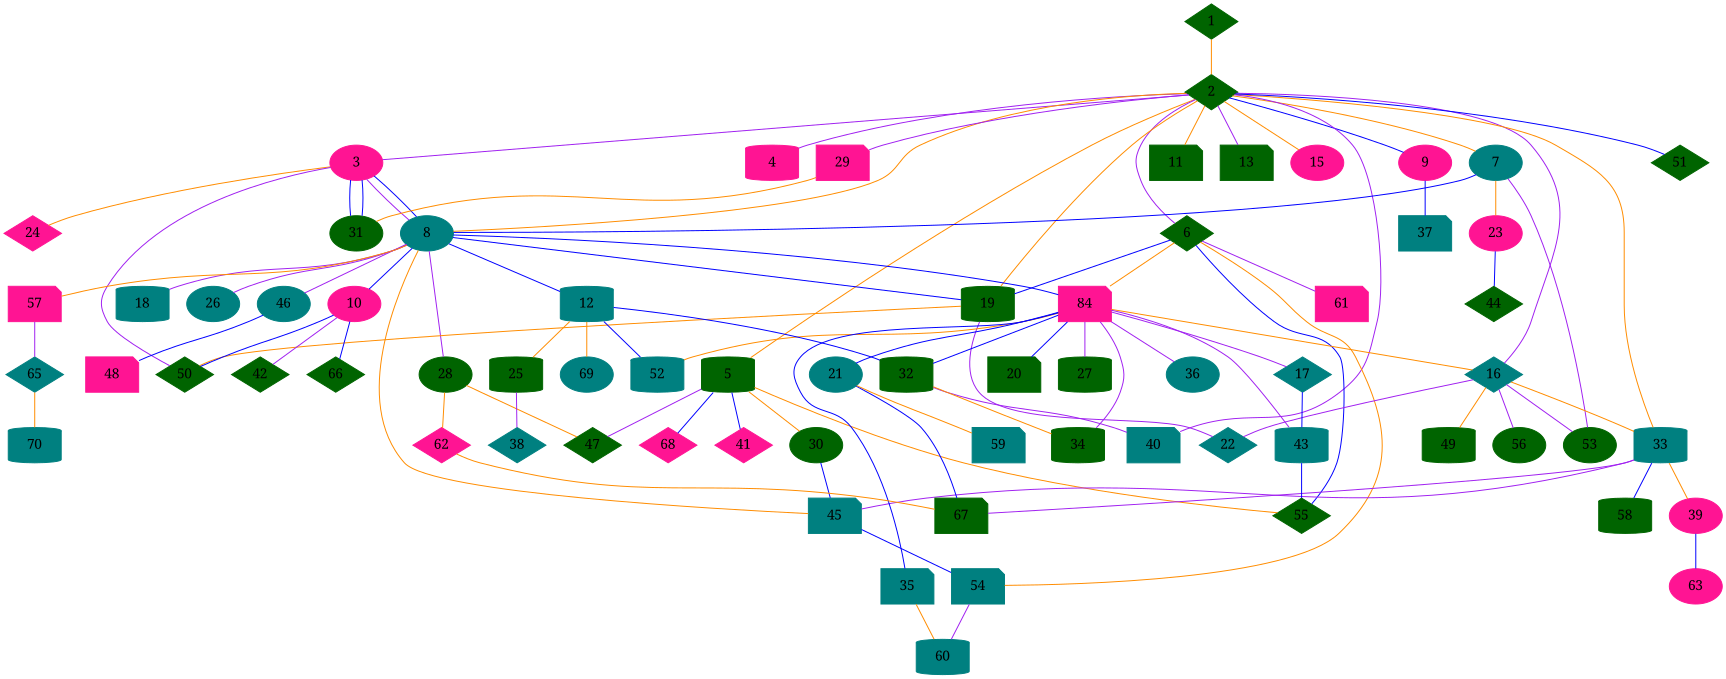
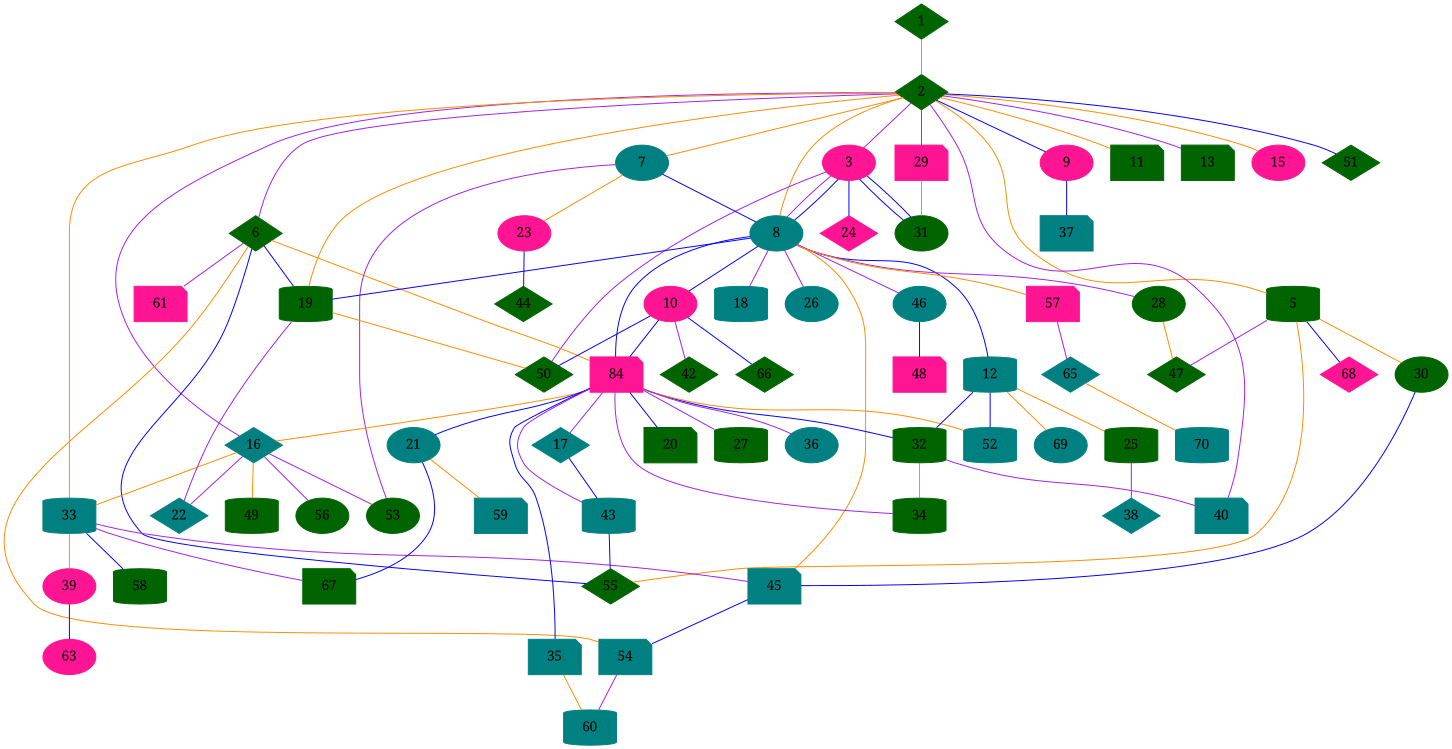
(772, 163) -> none
(188, 189) -> (849, 198)
none -> (644, 338)
(442, 445) -> none
(744, 445) -> none
